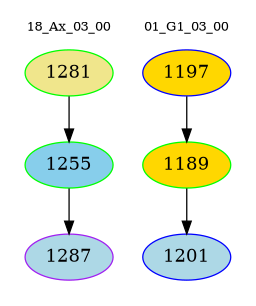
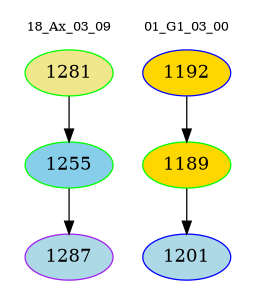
(69, 28) -> (69, 28)
(187, 73) -> (187, 73)
